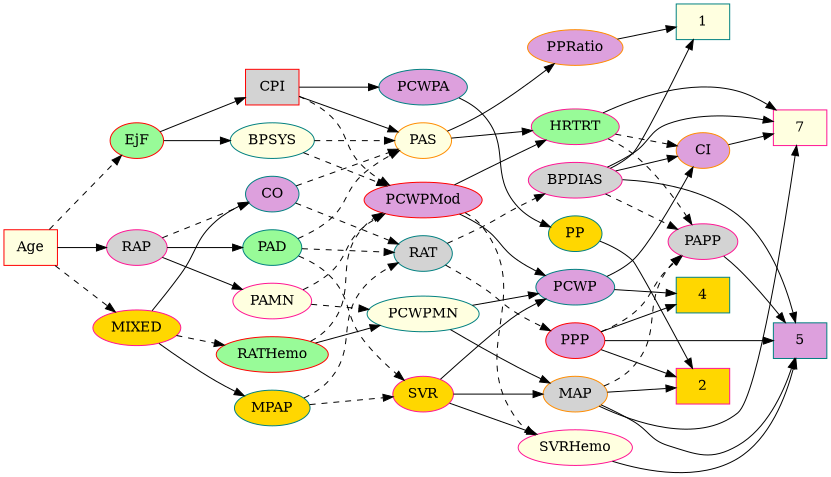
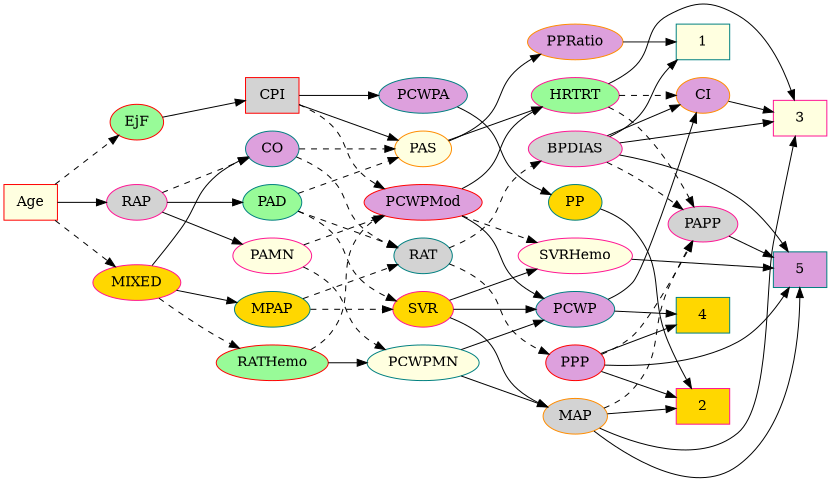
(800, 128) -> (800, 118)
(272, 141) -> none
